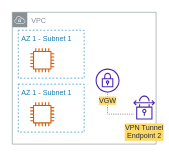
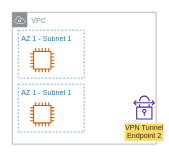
(108, 81) -> none
(108, 99) -> none
